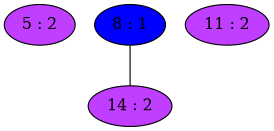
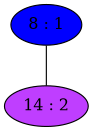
(40, 25) -> none
(227, 25) -> none
